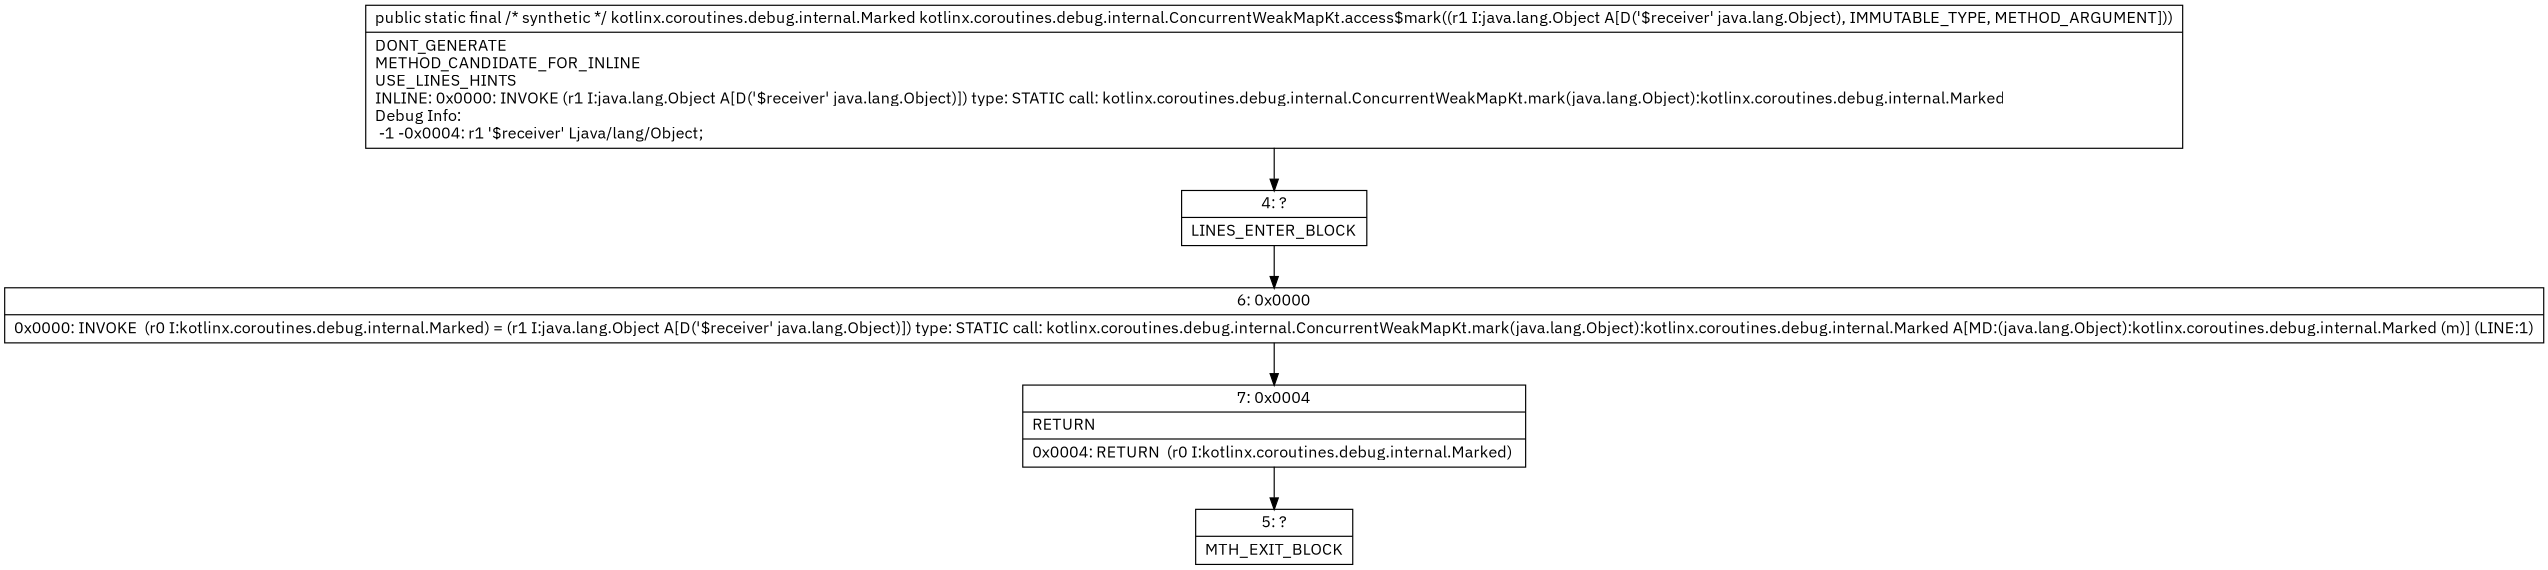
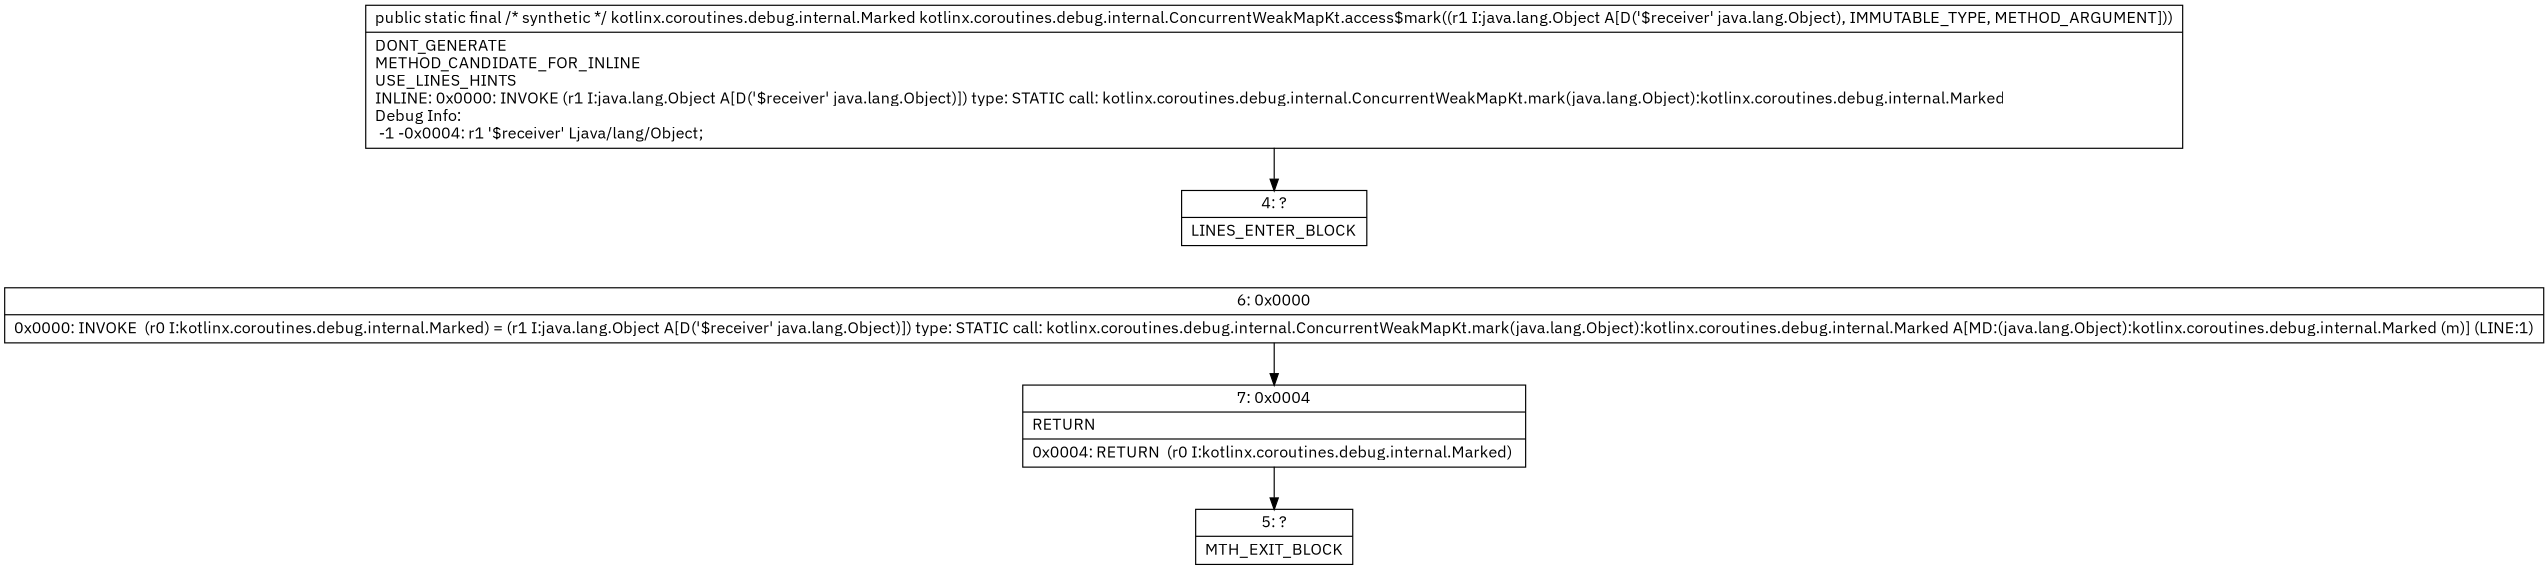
(1274, 261) -> none
